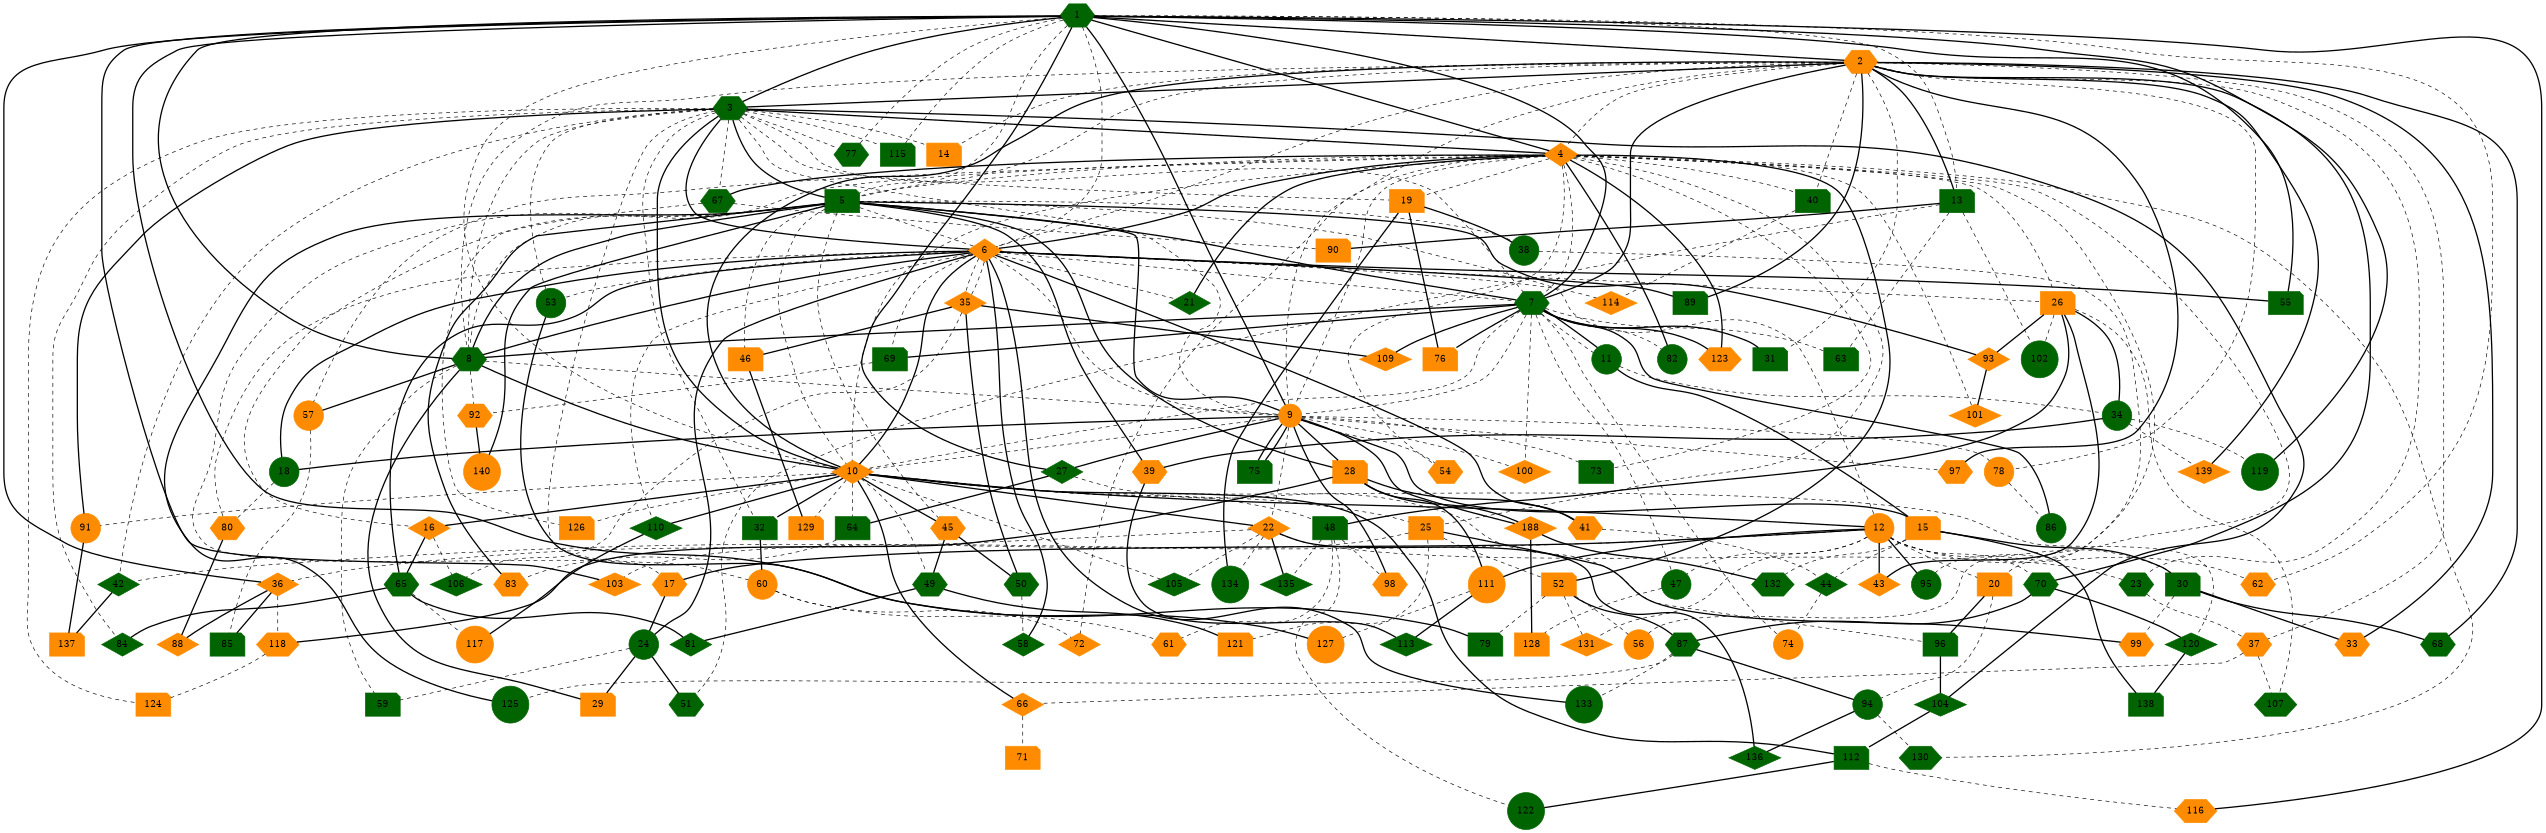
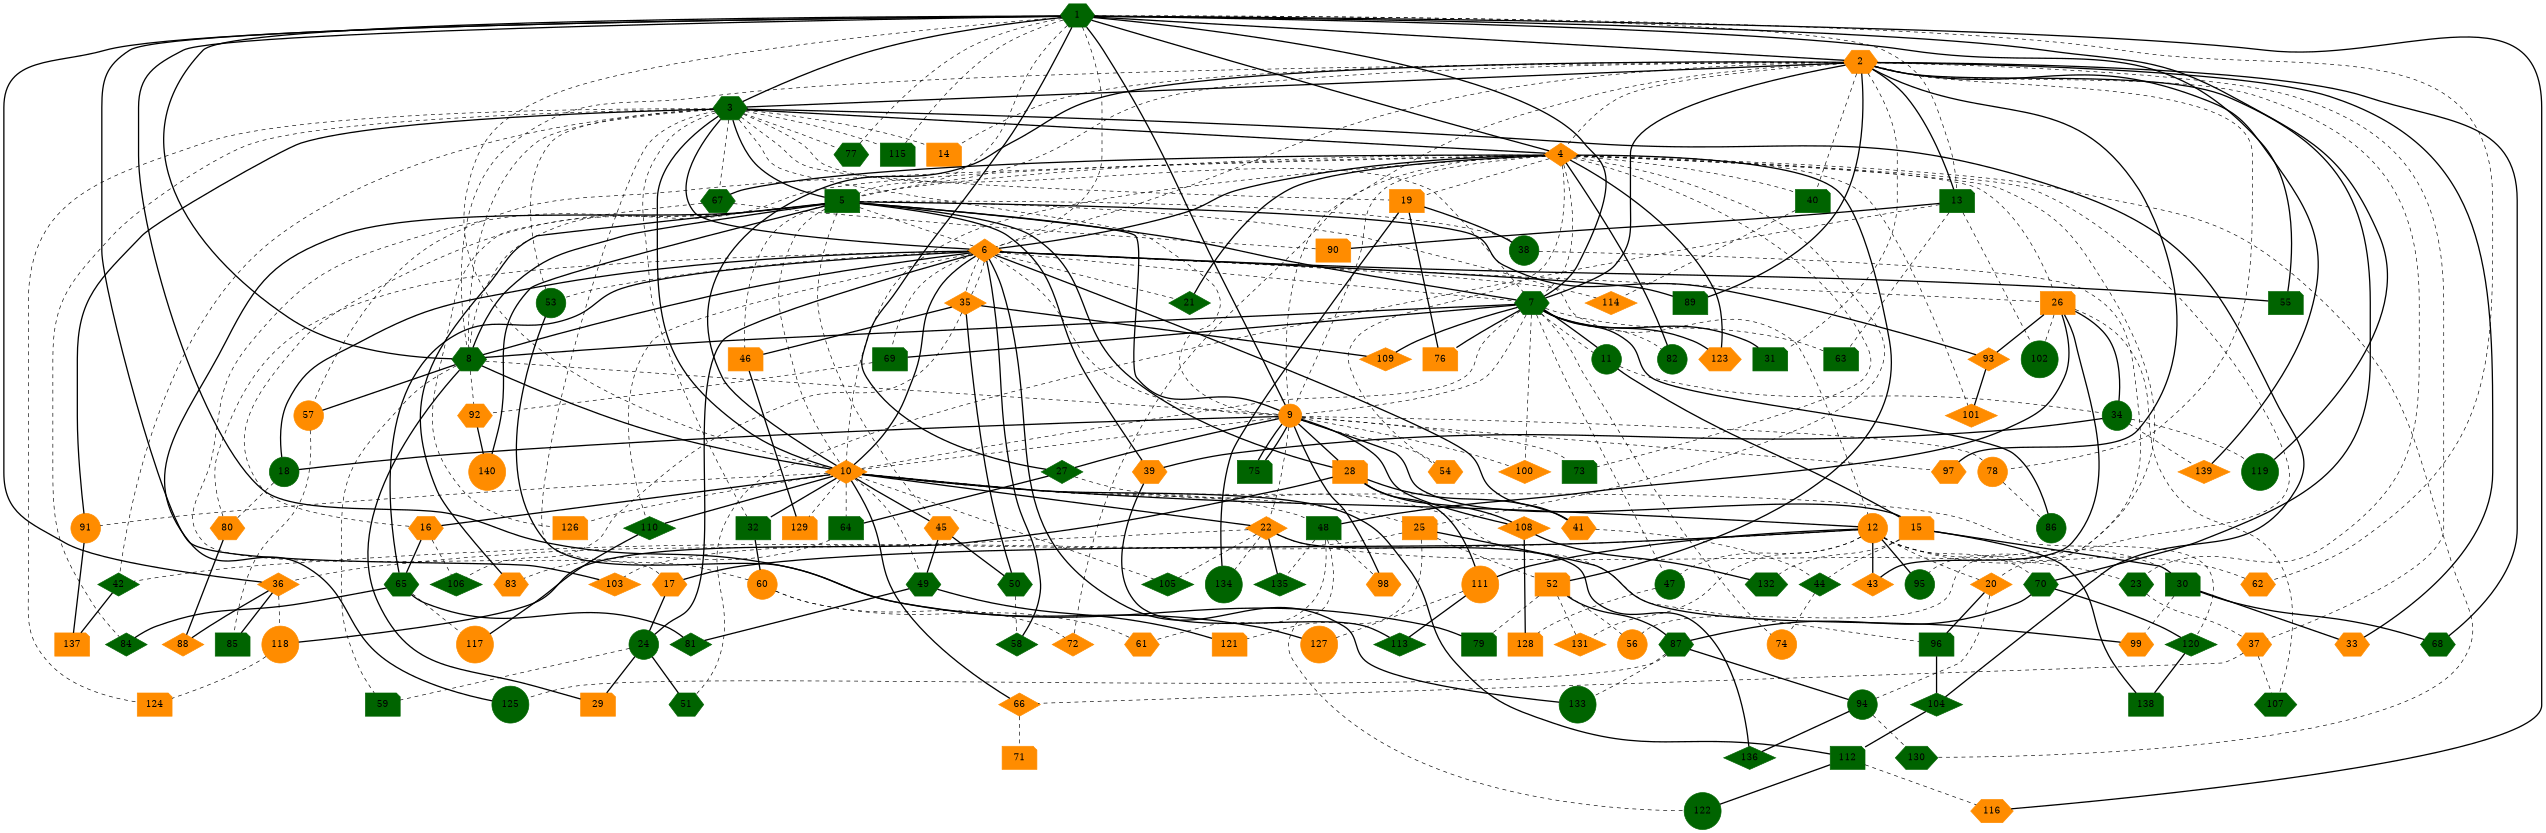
(429, 528) -> (426, 528)
(1531, 528) -> (1524, 528)
(1995, 585) -> (1991, 585)
(278, 645) -> (280, 645)
